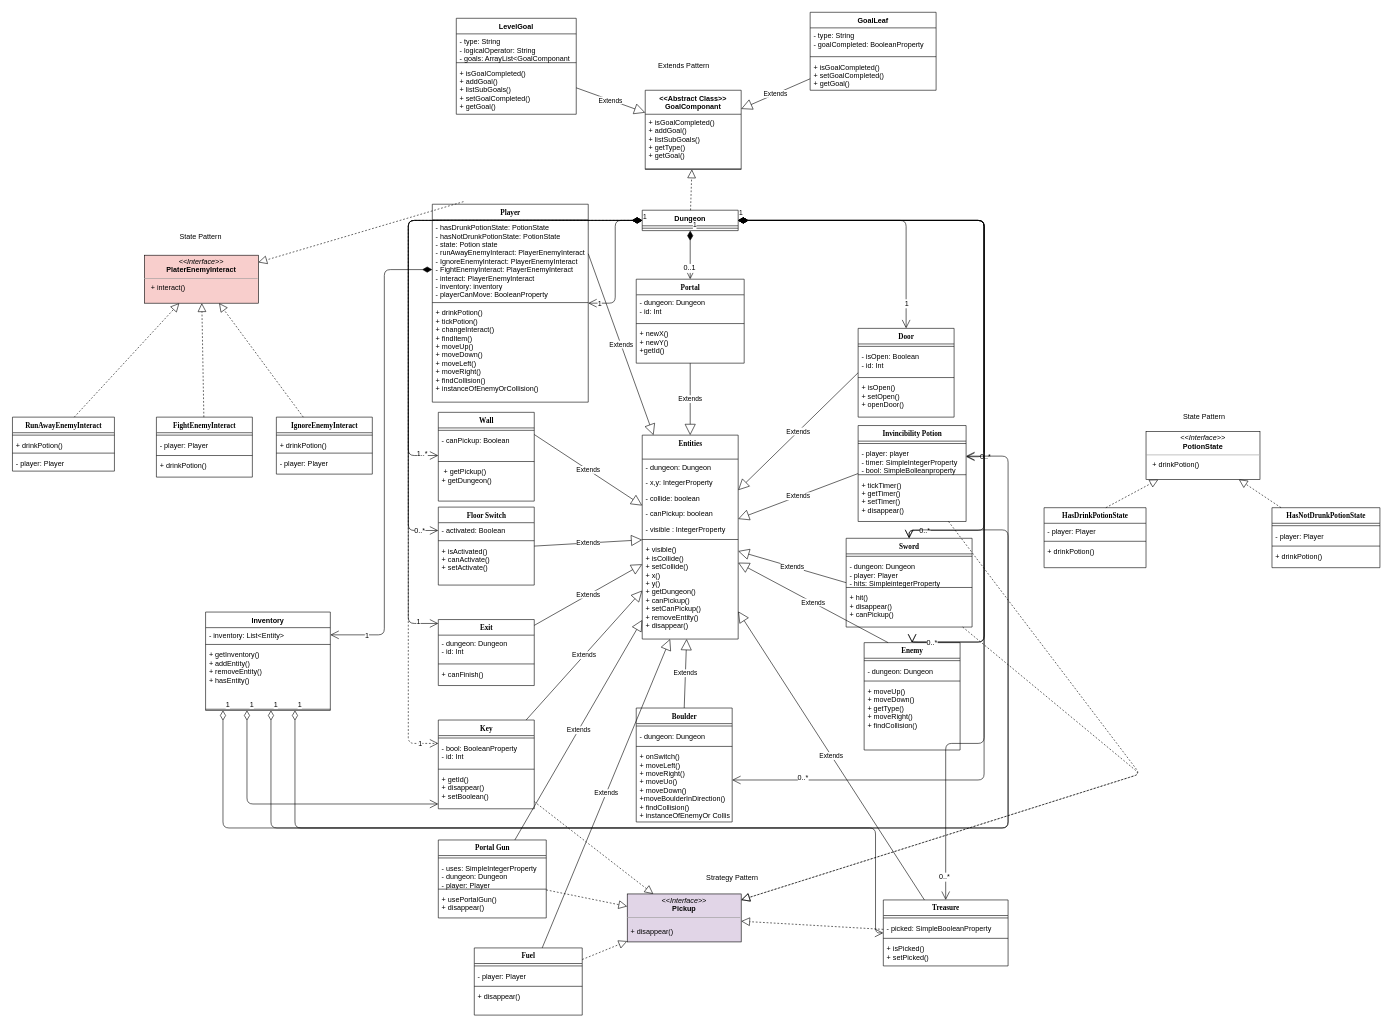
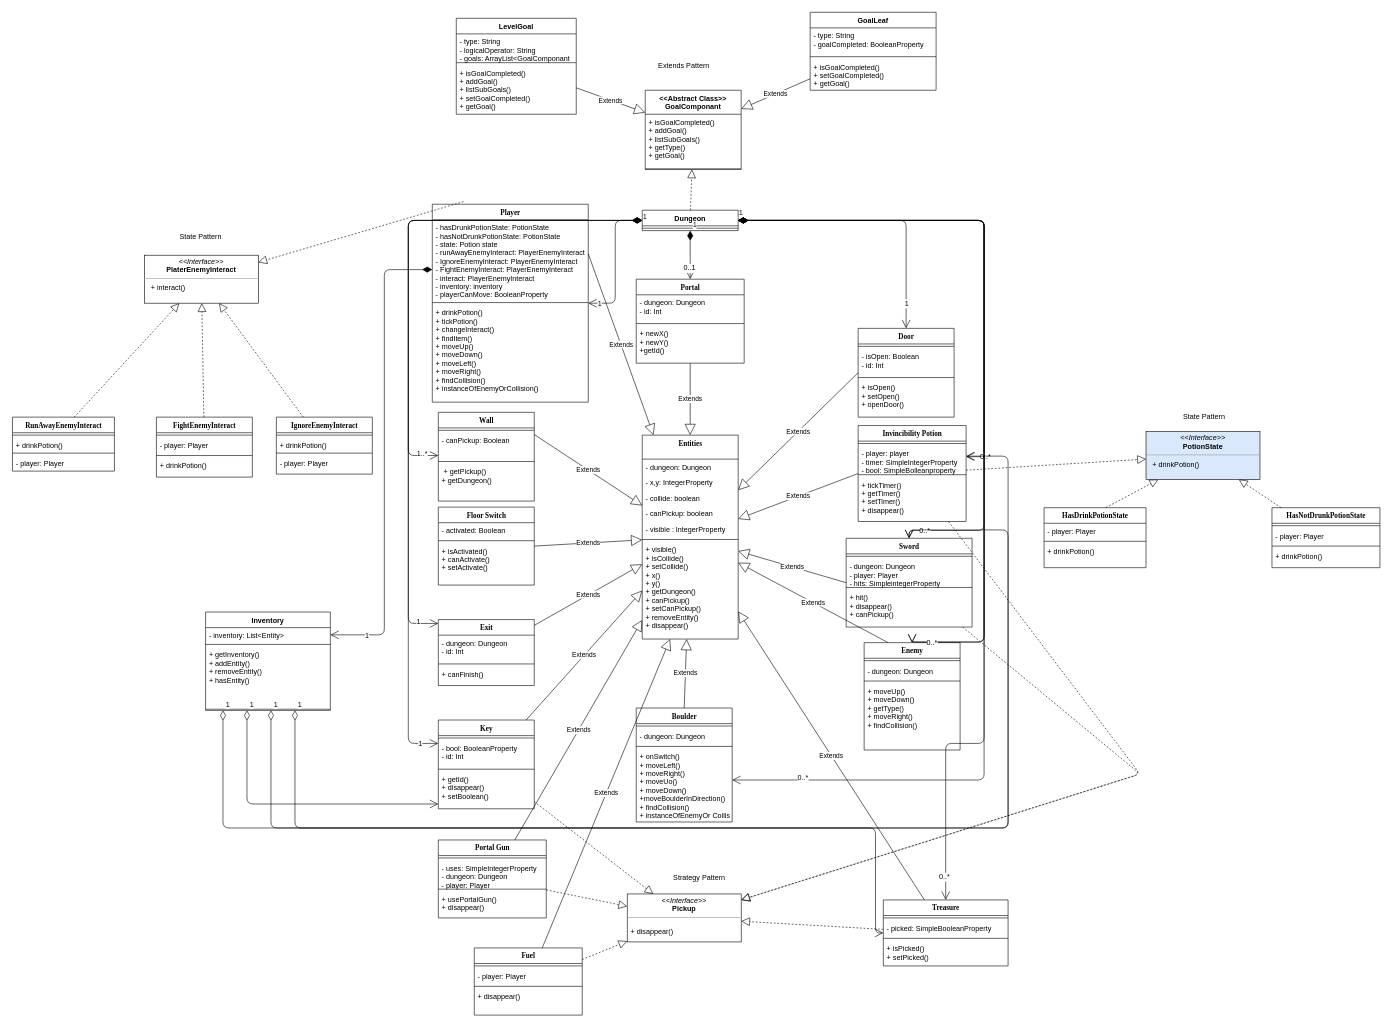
(201, 279) -> (201, 279)
(1203, 456) -> (1203, 456)
none -> (1052, 465)
(423, 531) -> none
(408, 696) -> (408, 696)
(735, 879) -> (702, 879)
(684, 918) -> (684, 918)
